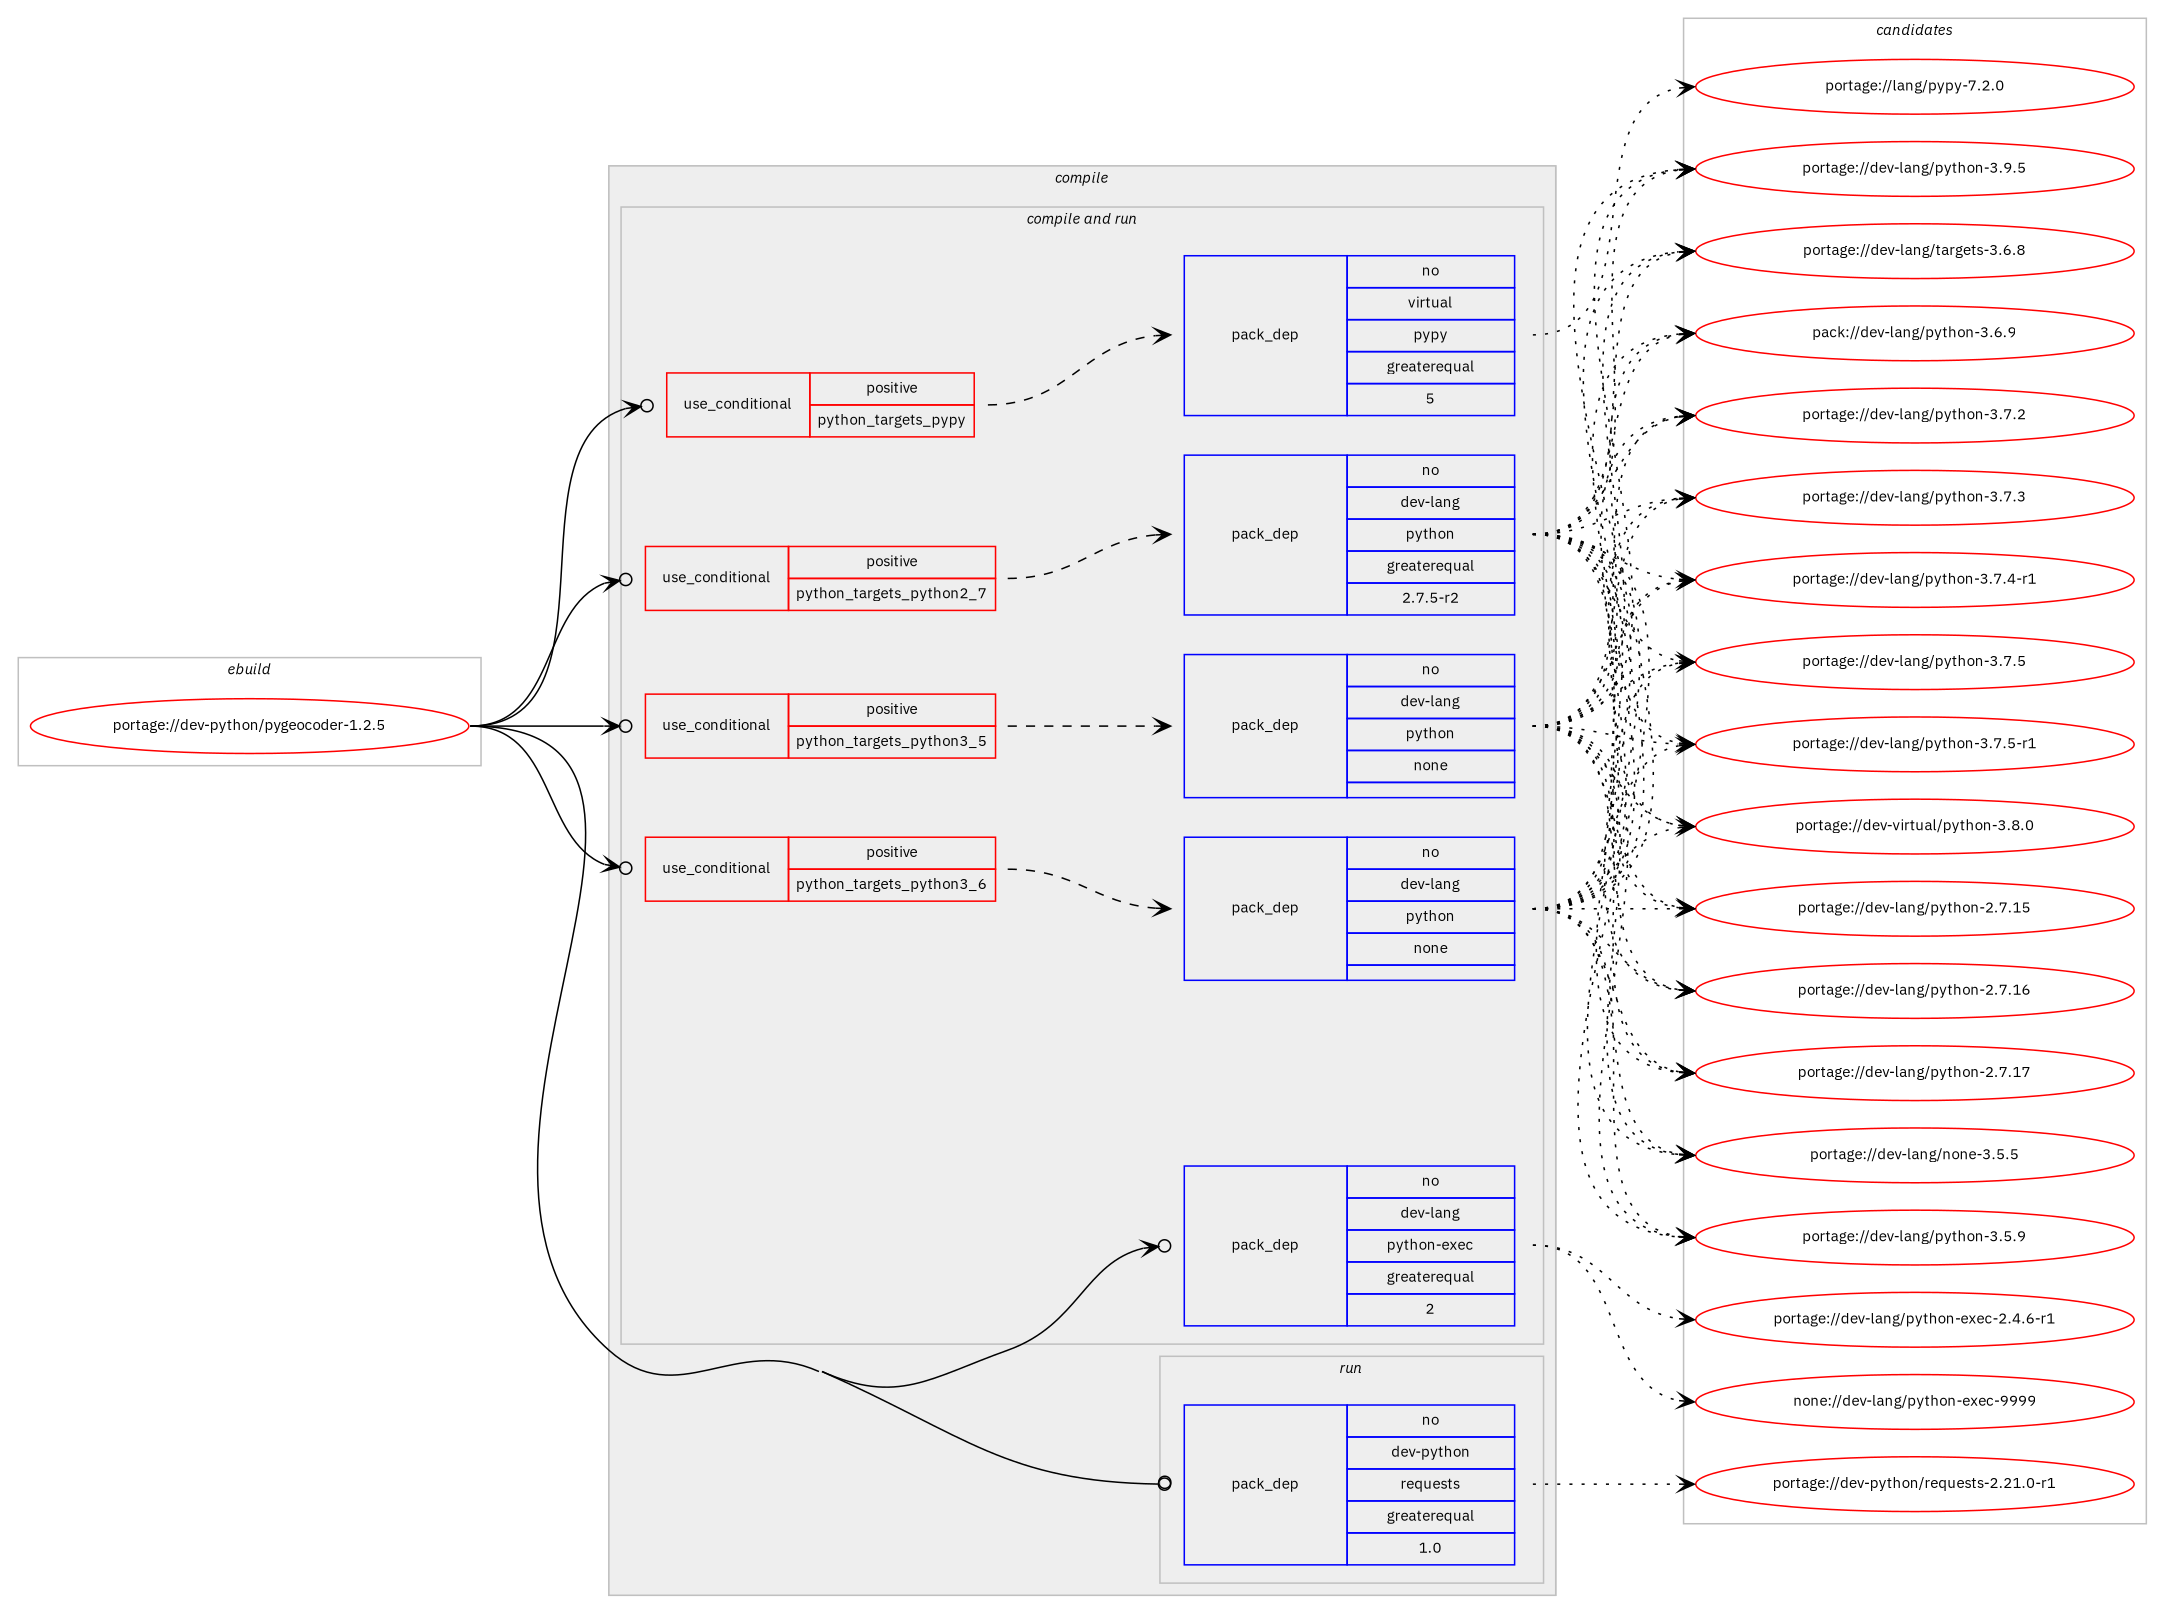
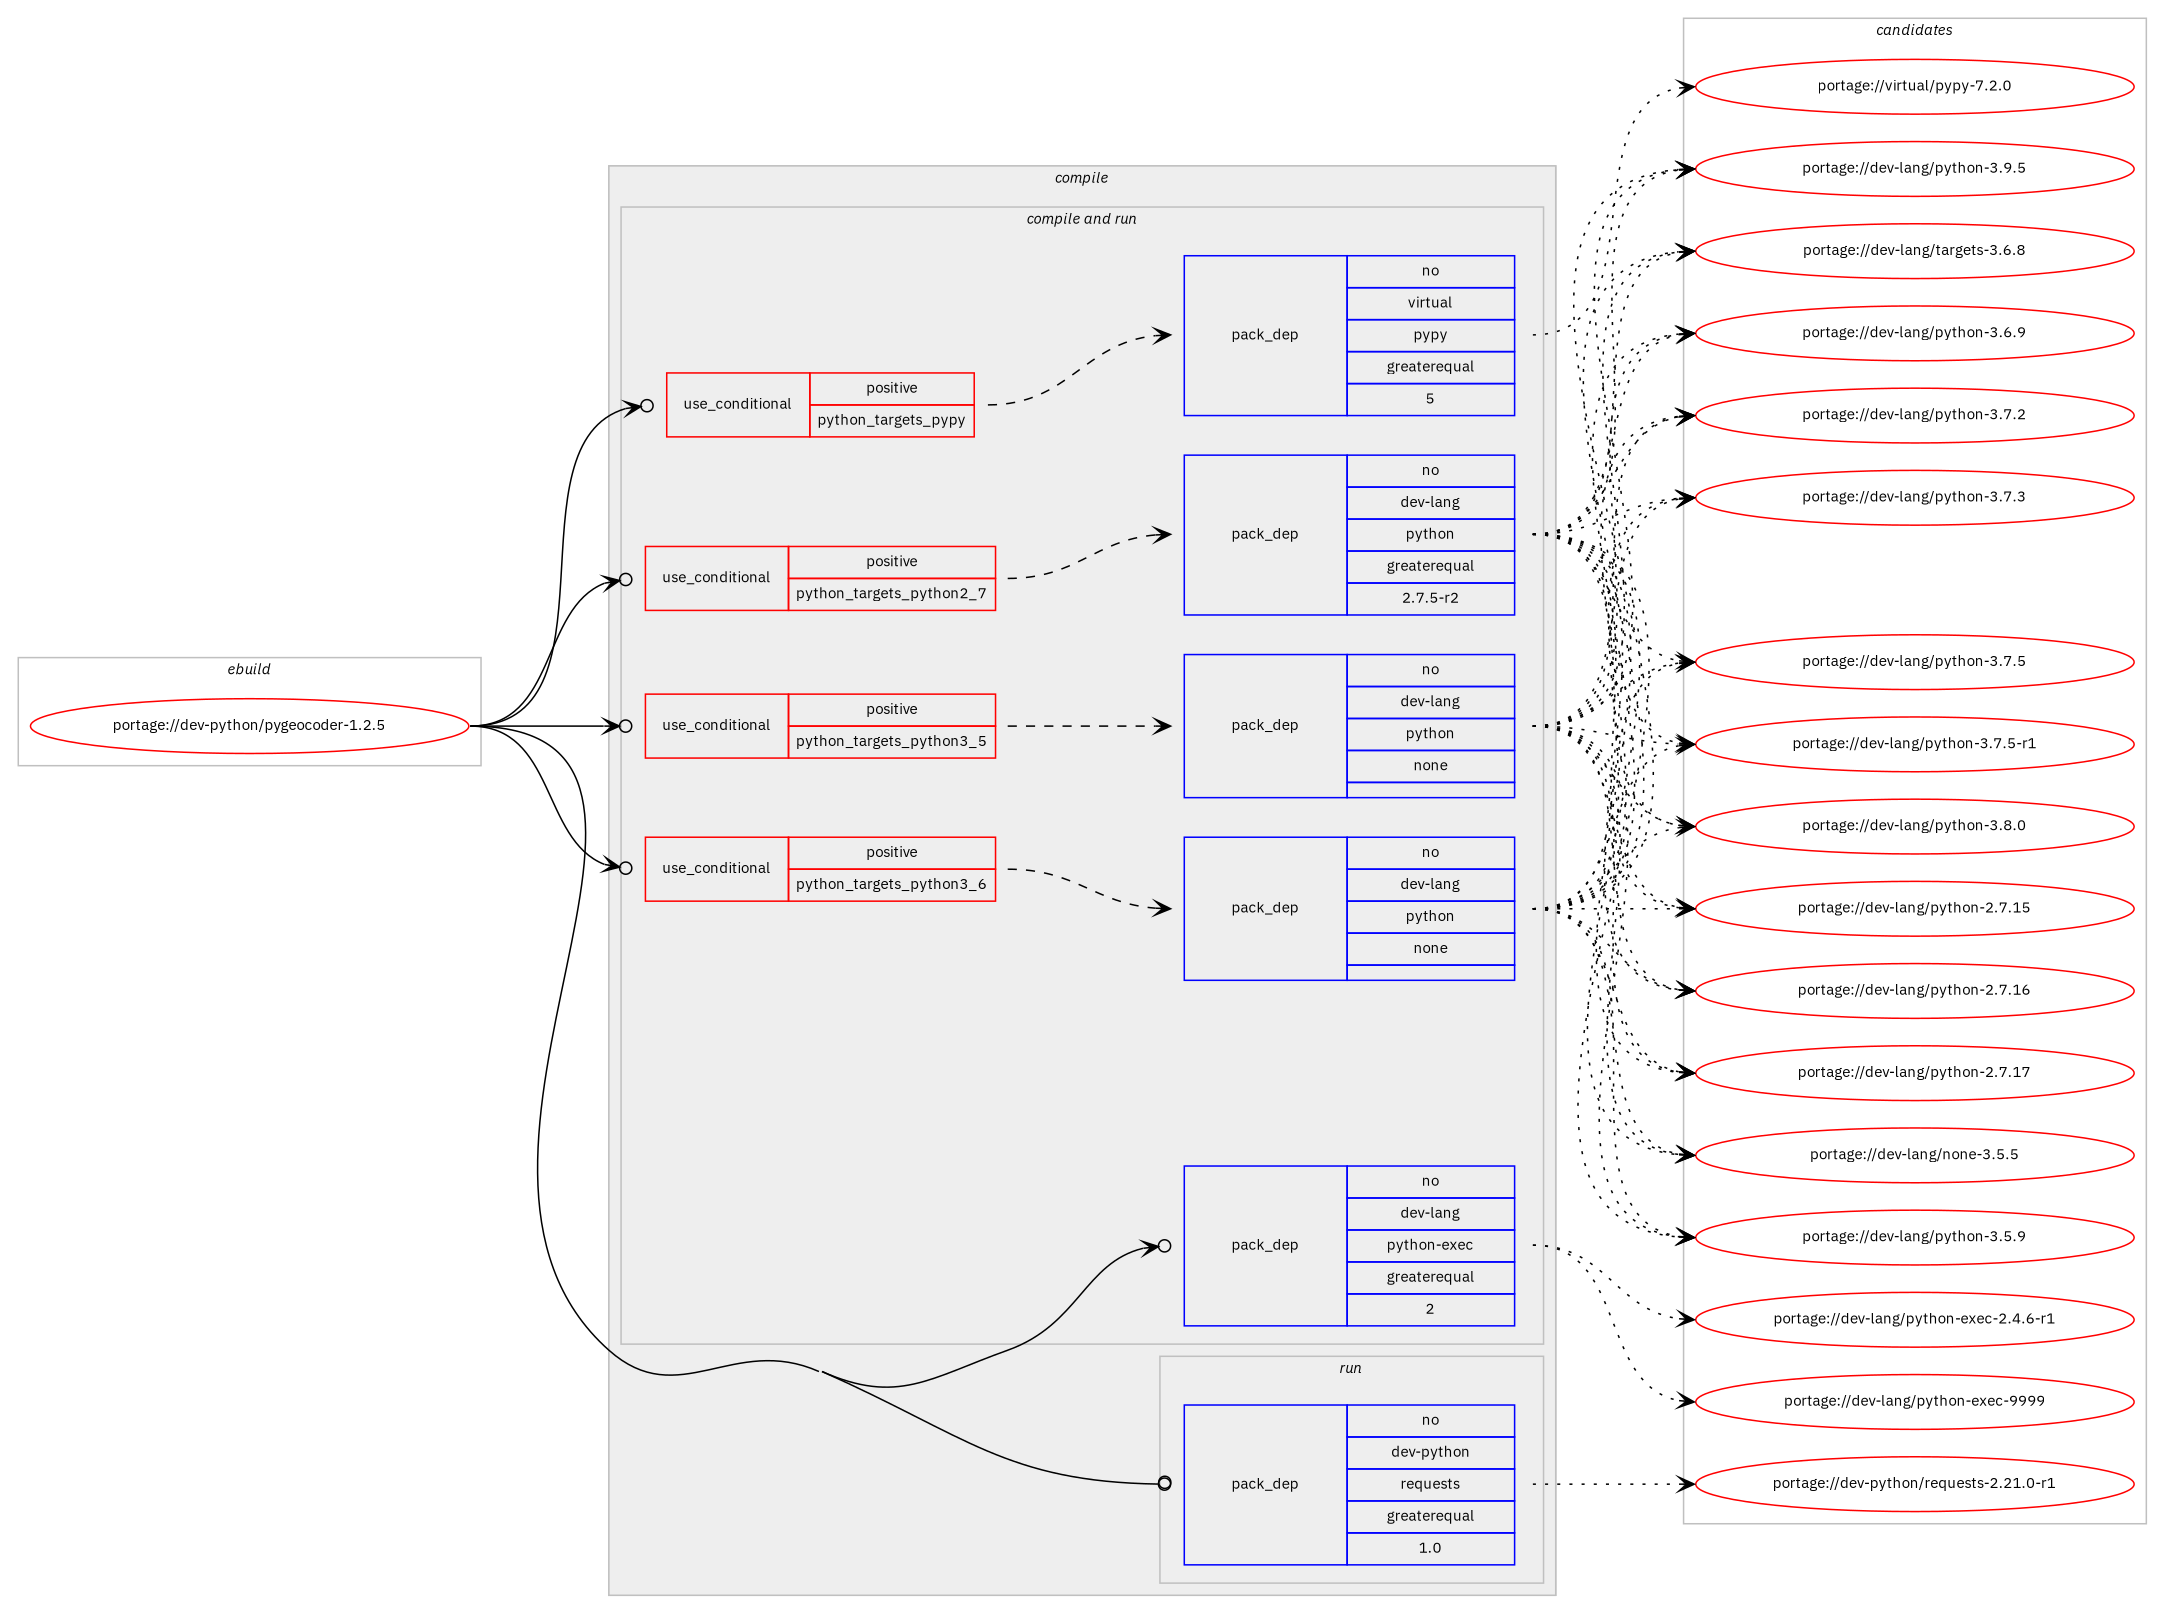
(1915, 87) -> (1915, 87)
(1915, 333) -> (1915, 333)
(1915, 580) -> none
(1915, 827) -> (1915, 827)
(1915, 1402) -> (1915, 1402)
